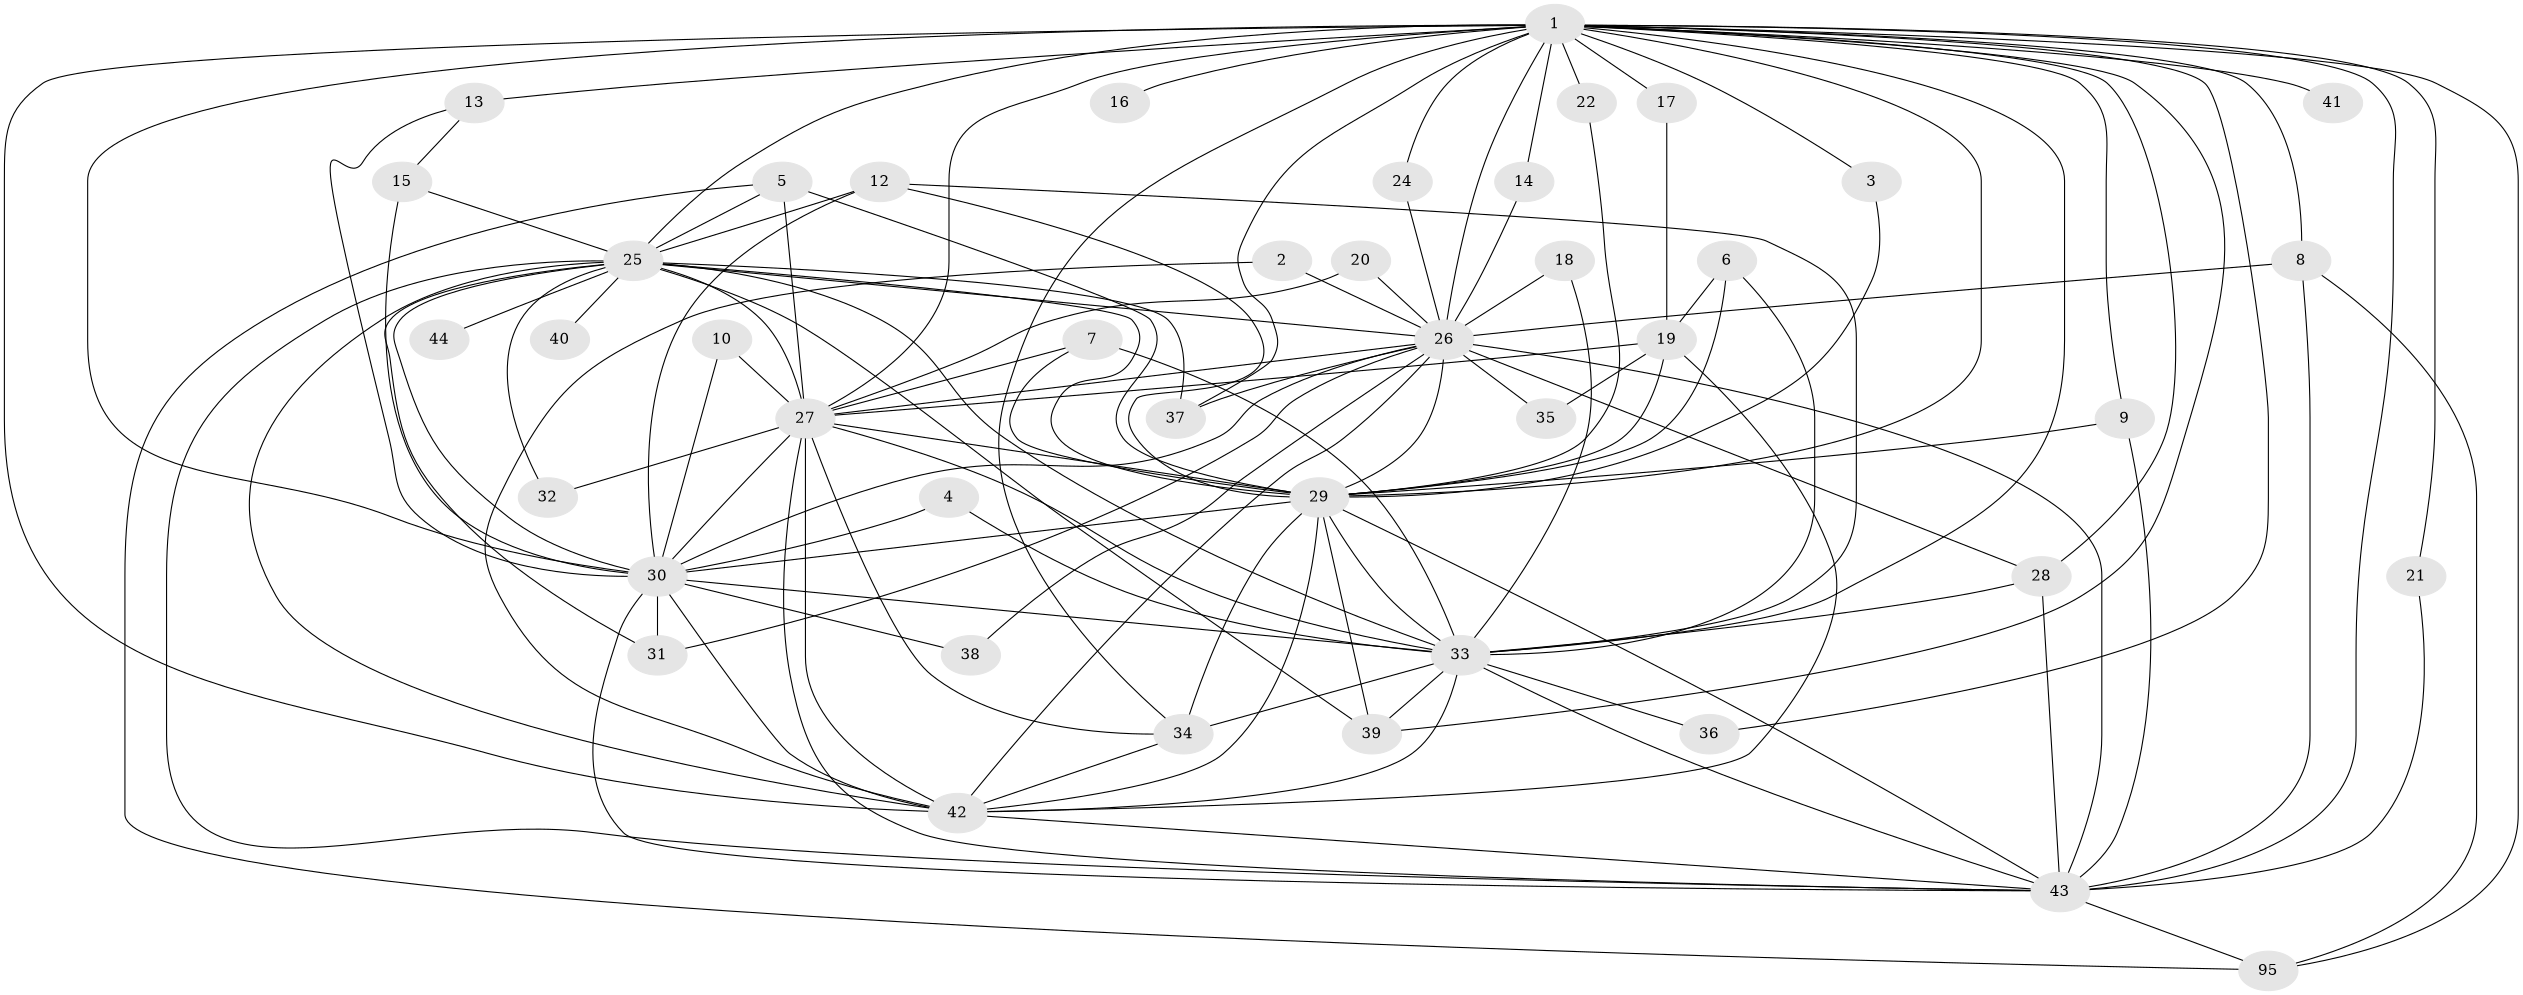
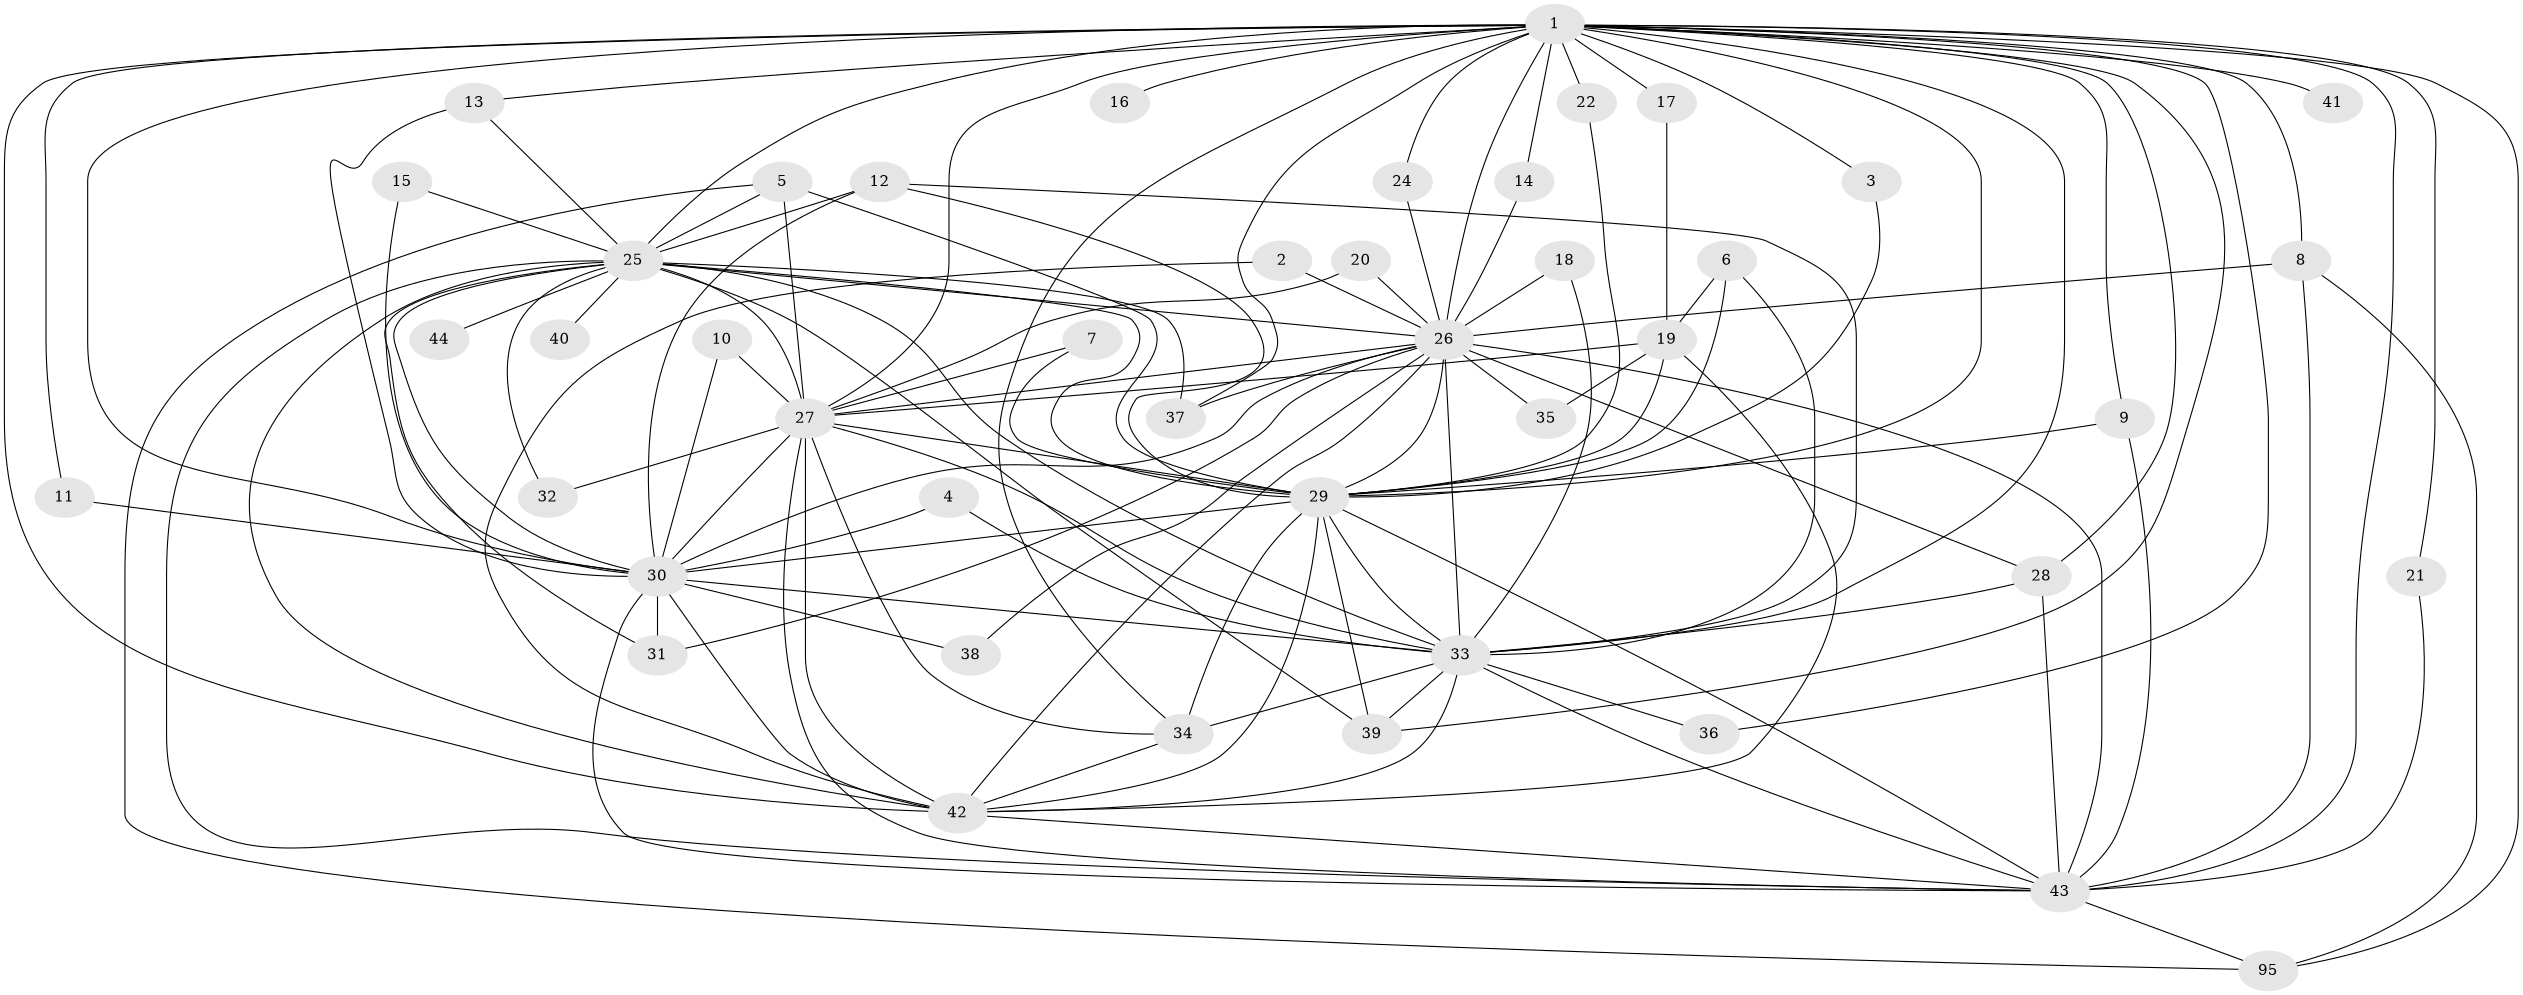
(438, 142) -> (554, 182)
(1316, 442) -> (1453, 504)
none -> (65, 498)
